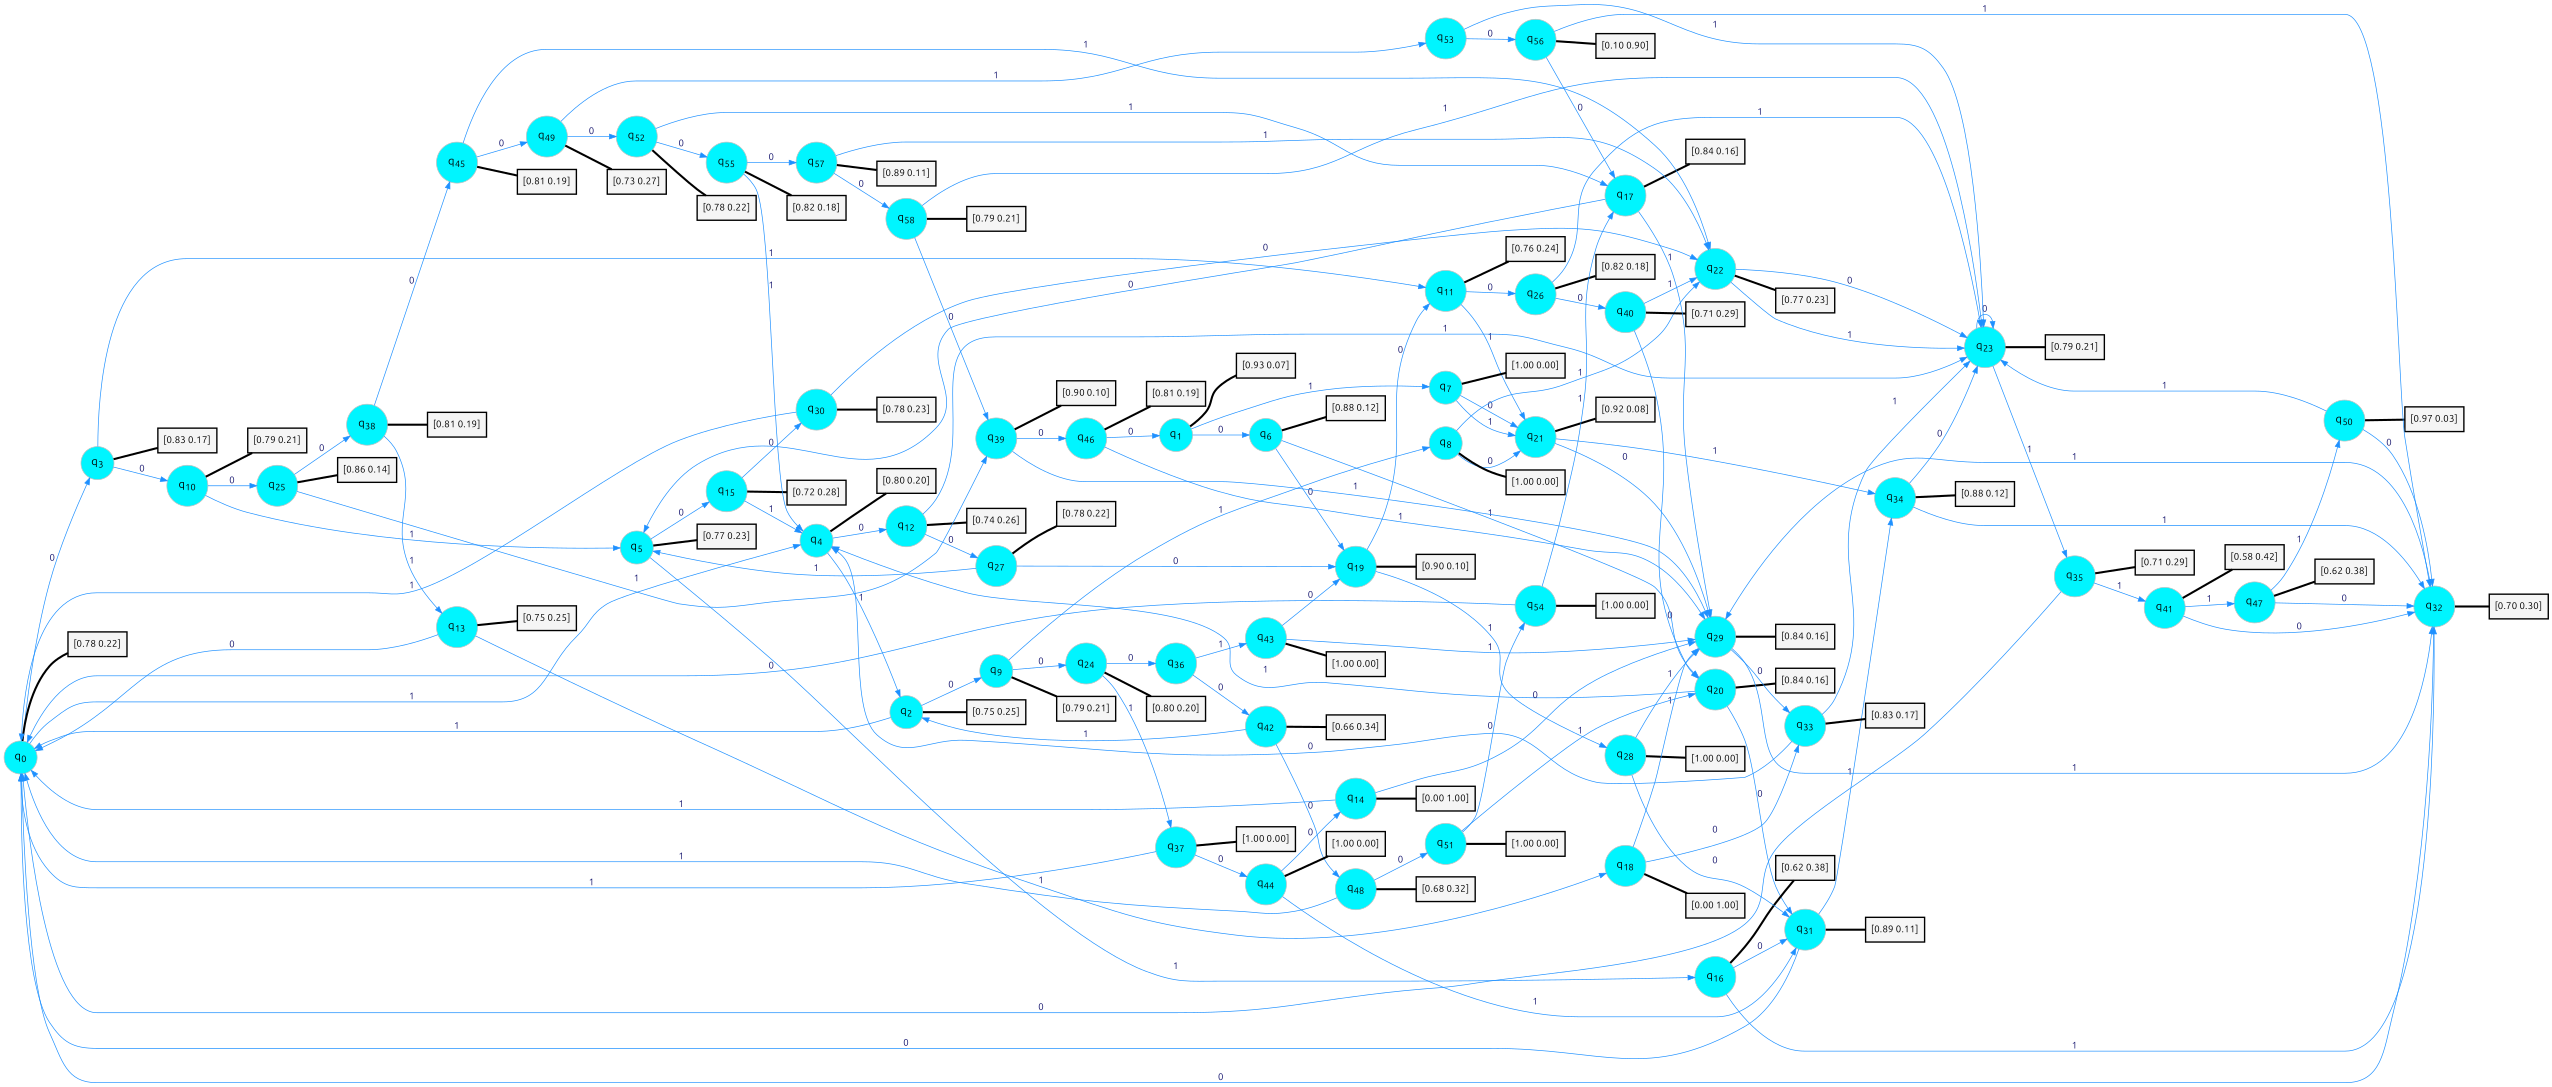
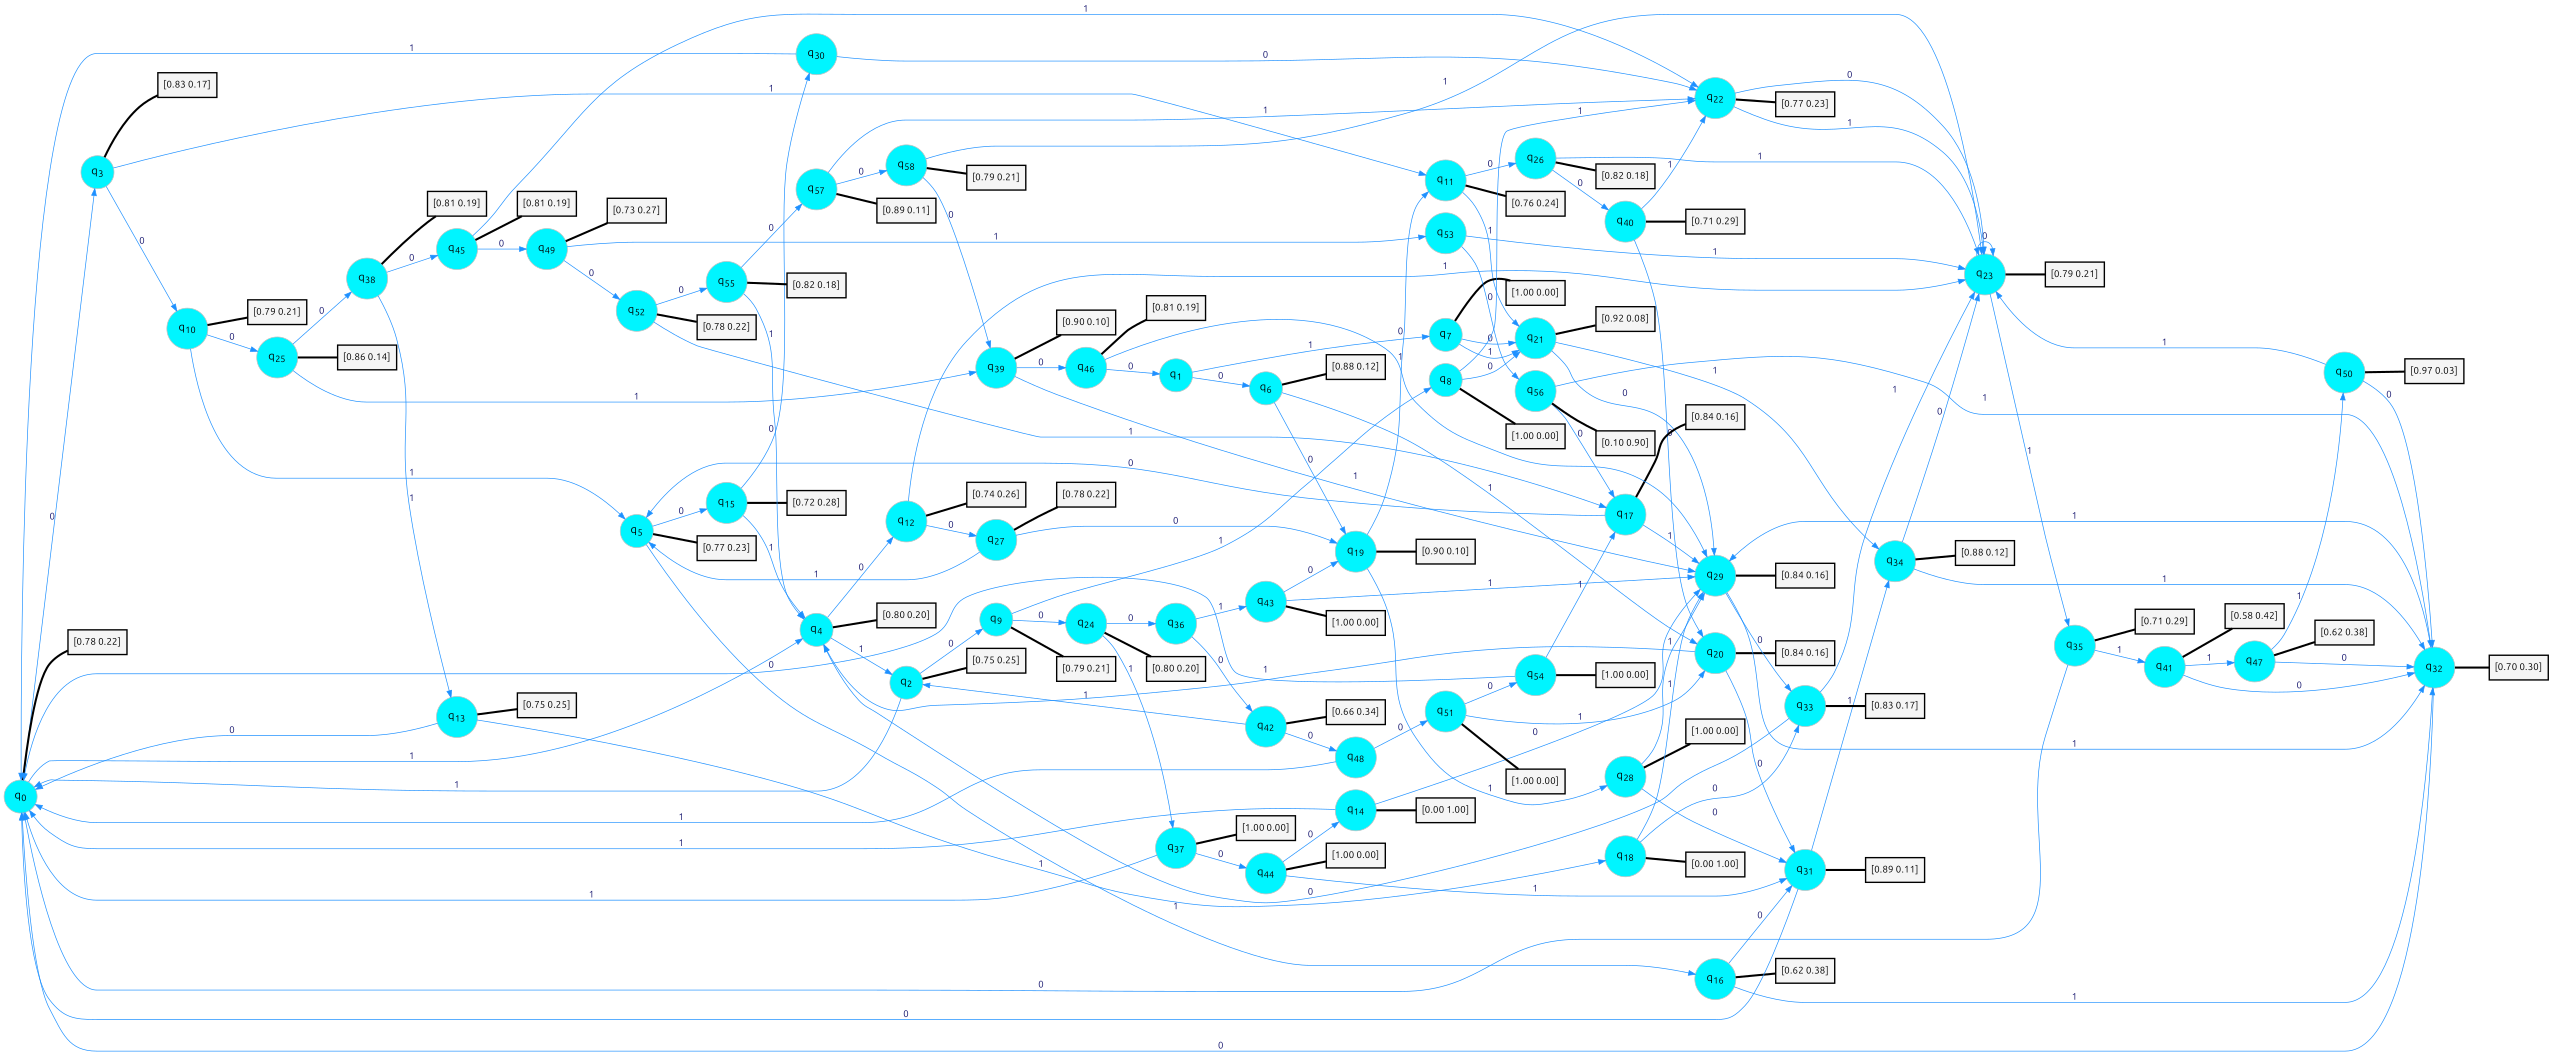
(1266, 366) -> none
(906, 410) -> none
(1446, 889) -> none
